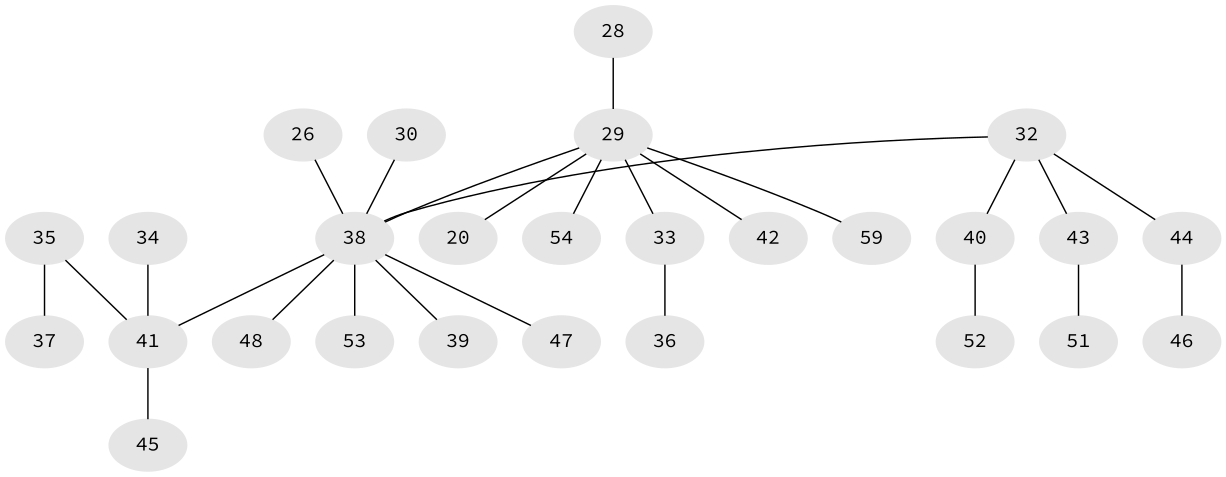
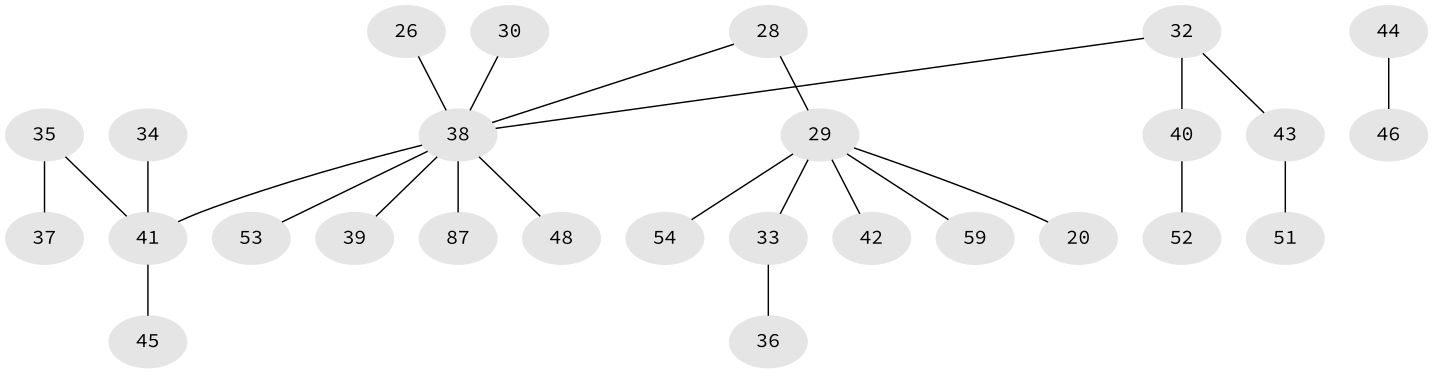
(481, 183) -> (613, 83)
(1105, 187) -> none
(562, 342) -> (458, 238)
